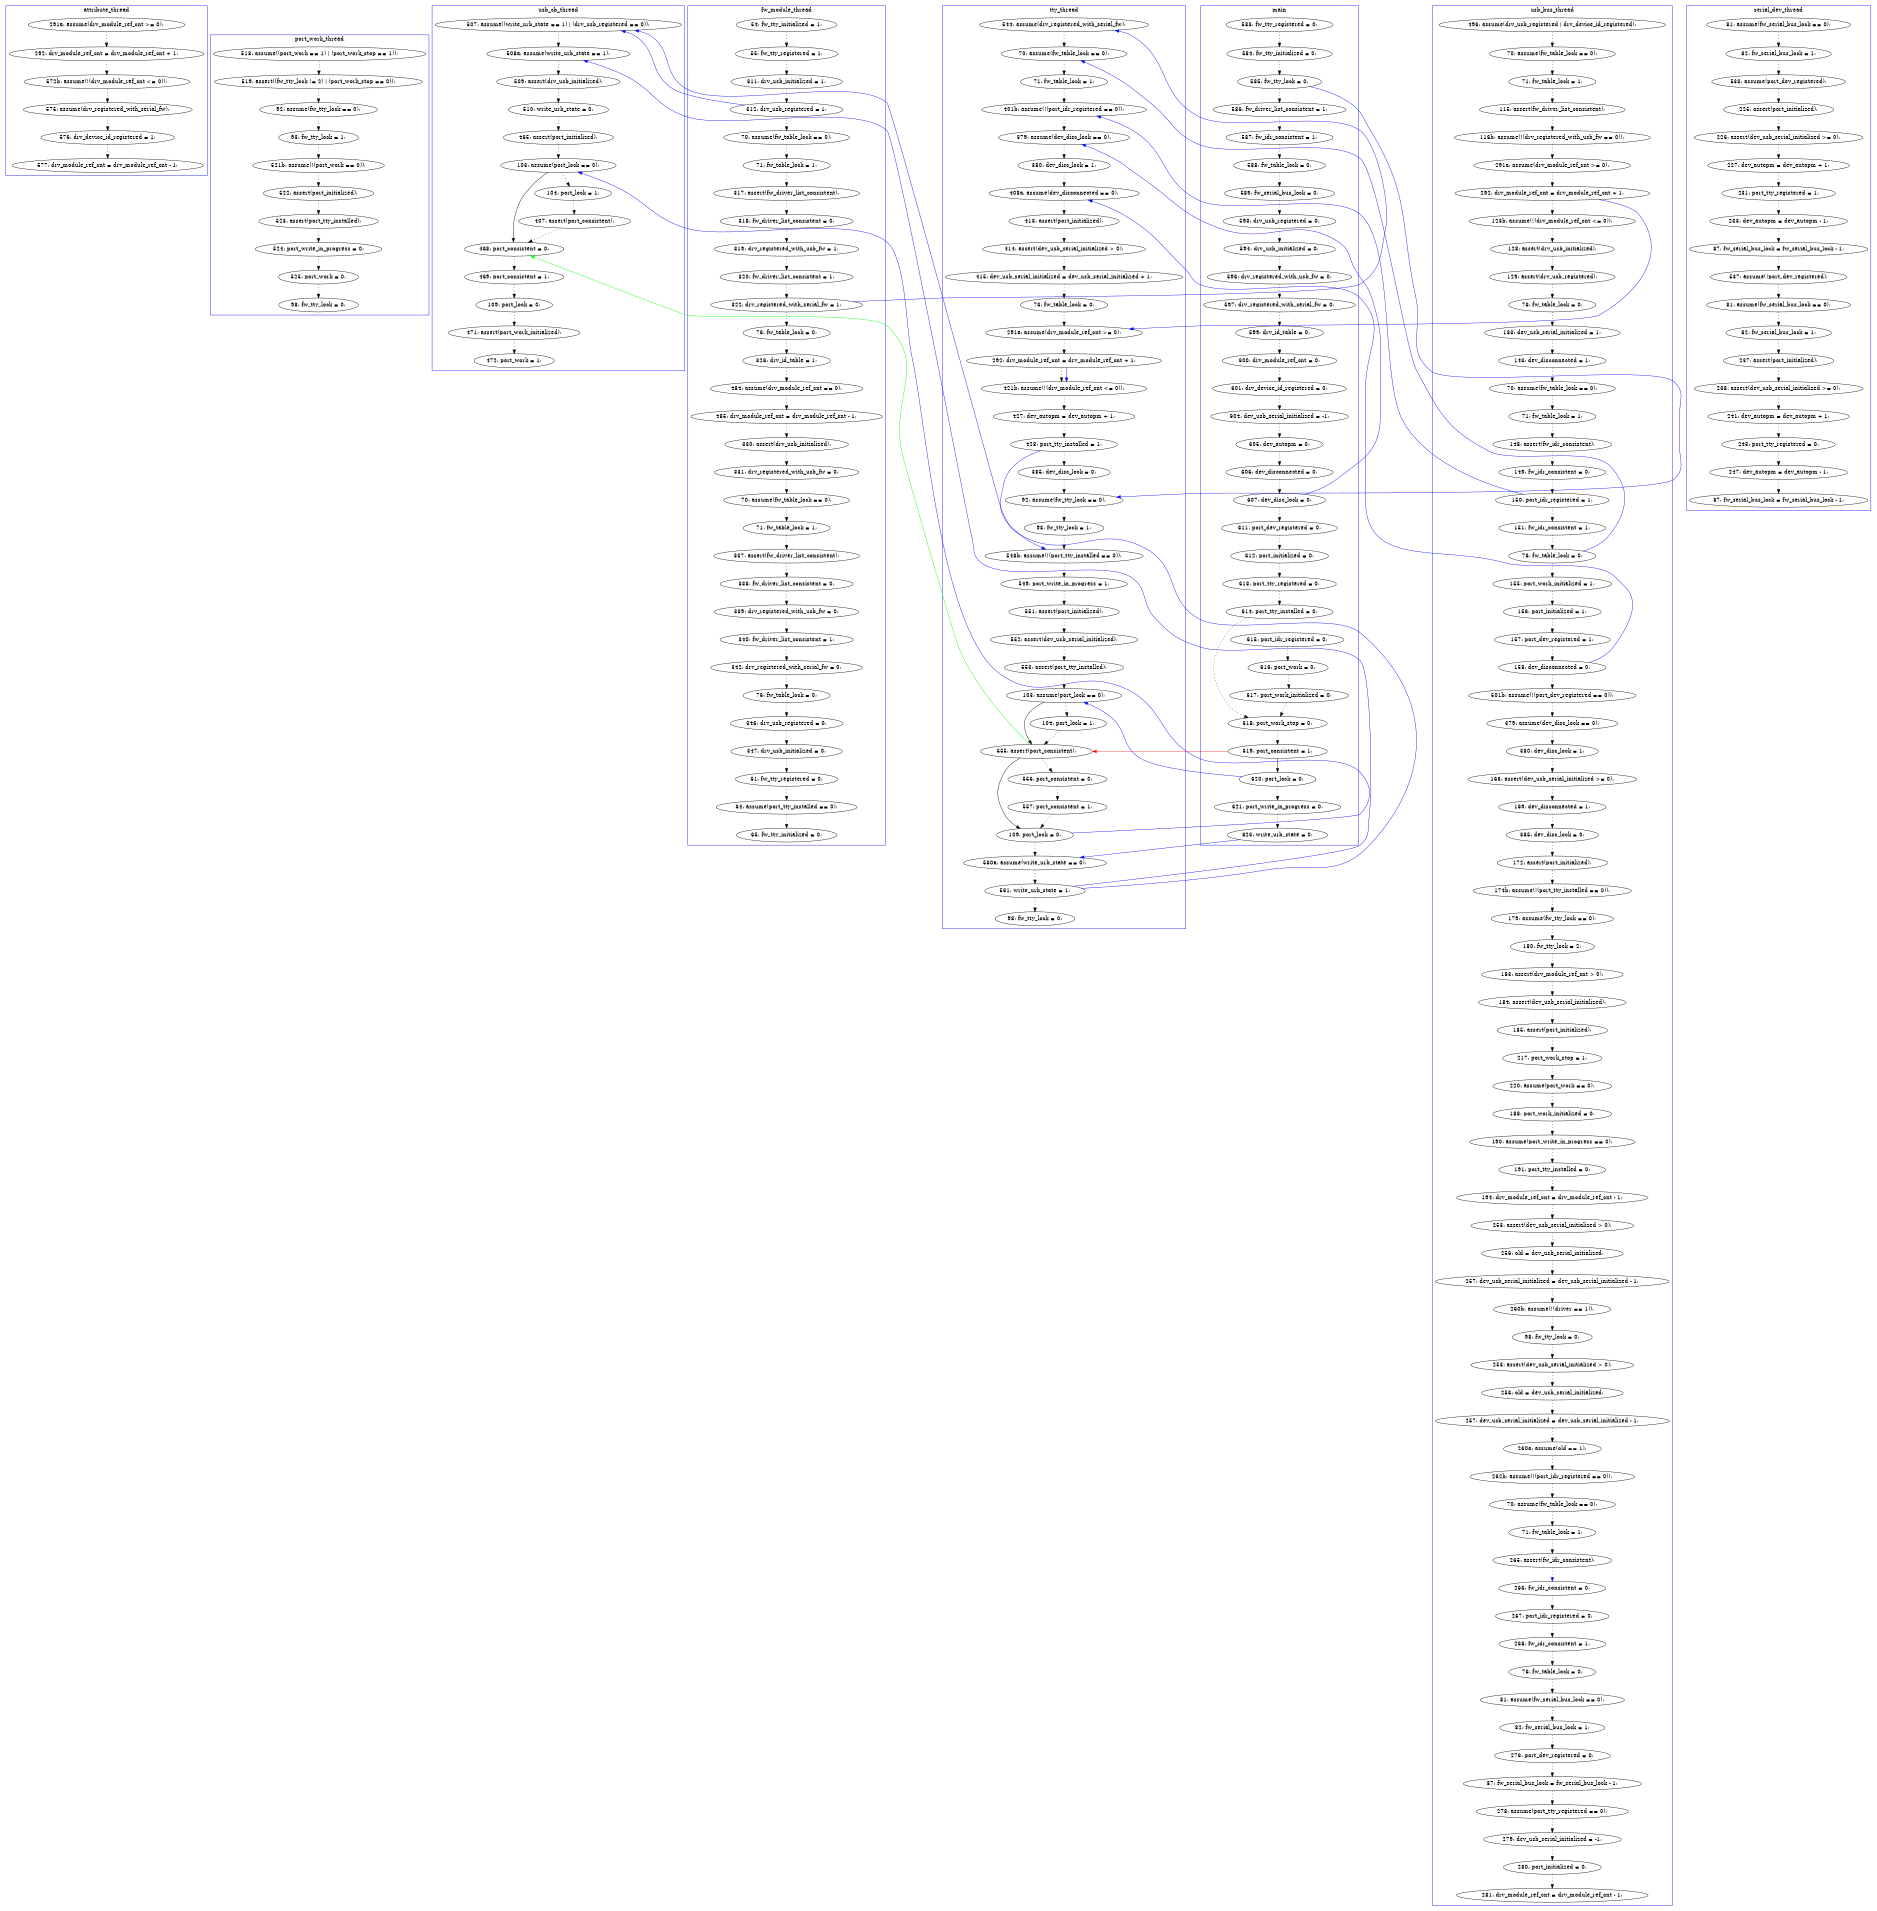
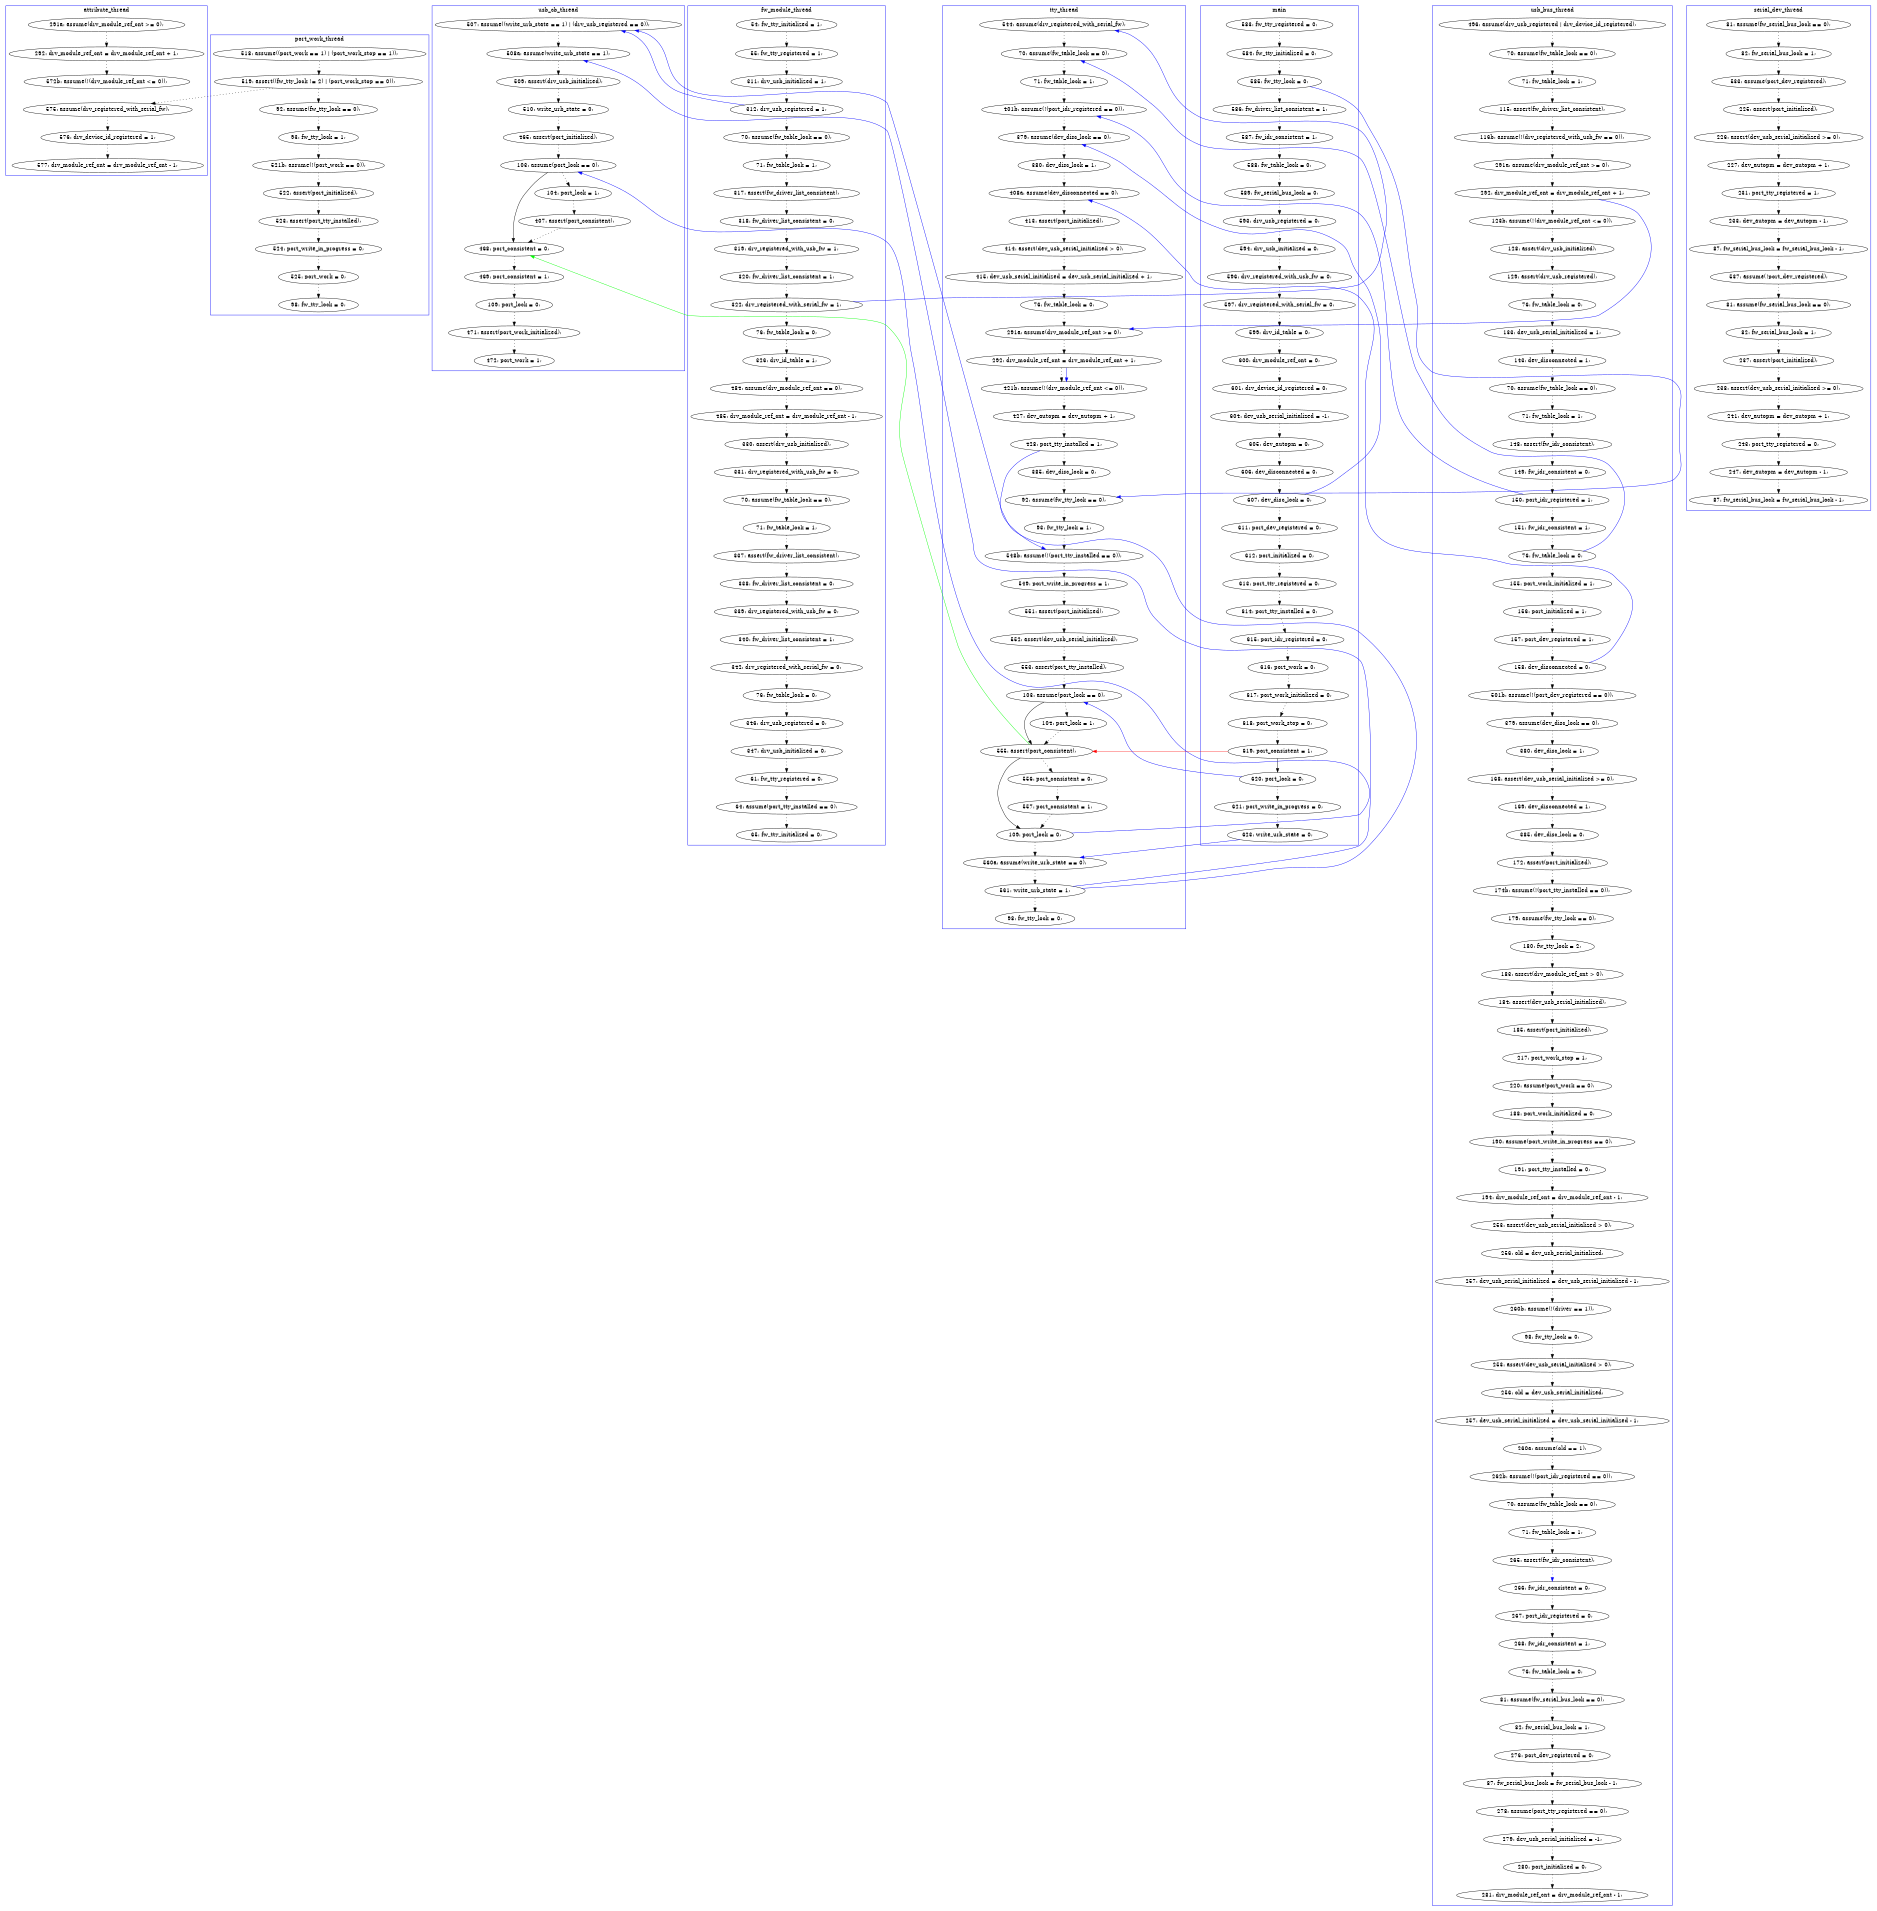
(107, 94) -> (214, 96)
(1214, 666) -> (1283, 626)
